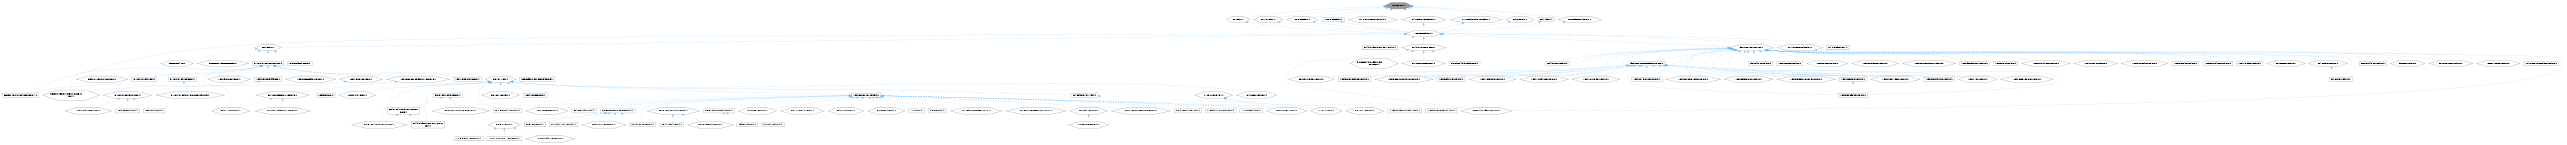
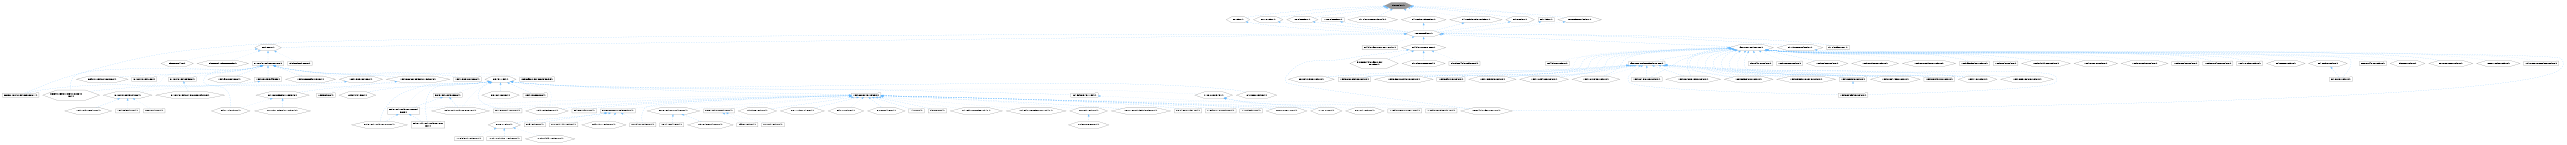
(428, 125) -> (428, 125)
